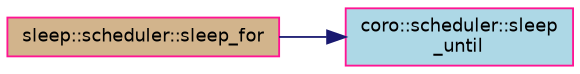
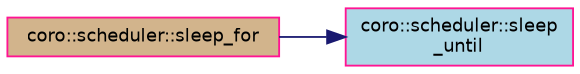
(143, 37) -> (143, 37)
